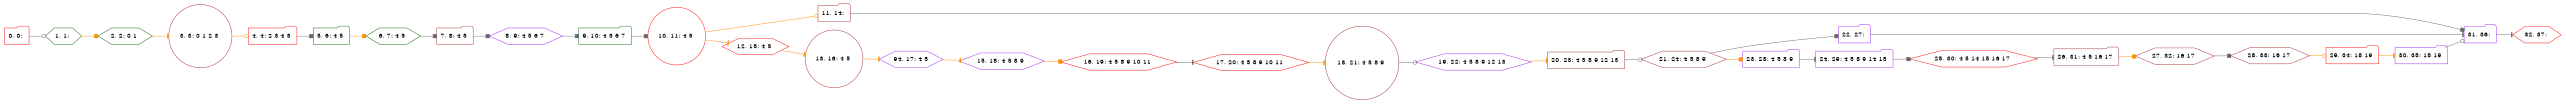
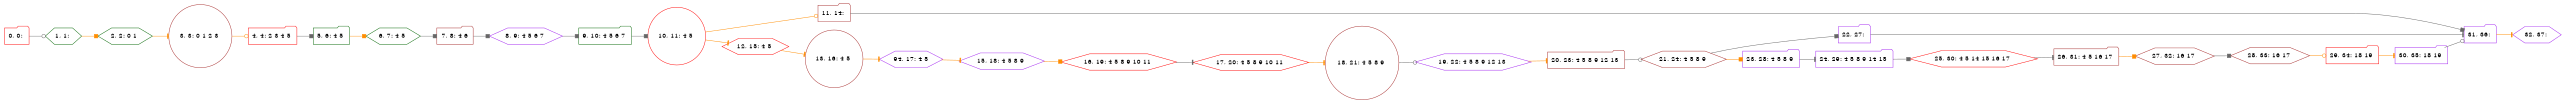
(2503, 35) -> (2503, 35)
(2537, 35) -> (2537, 35)
(455, 36) -> (455, 36)
